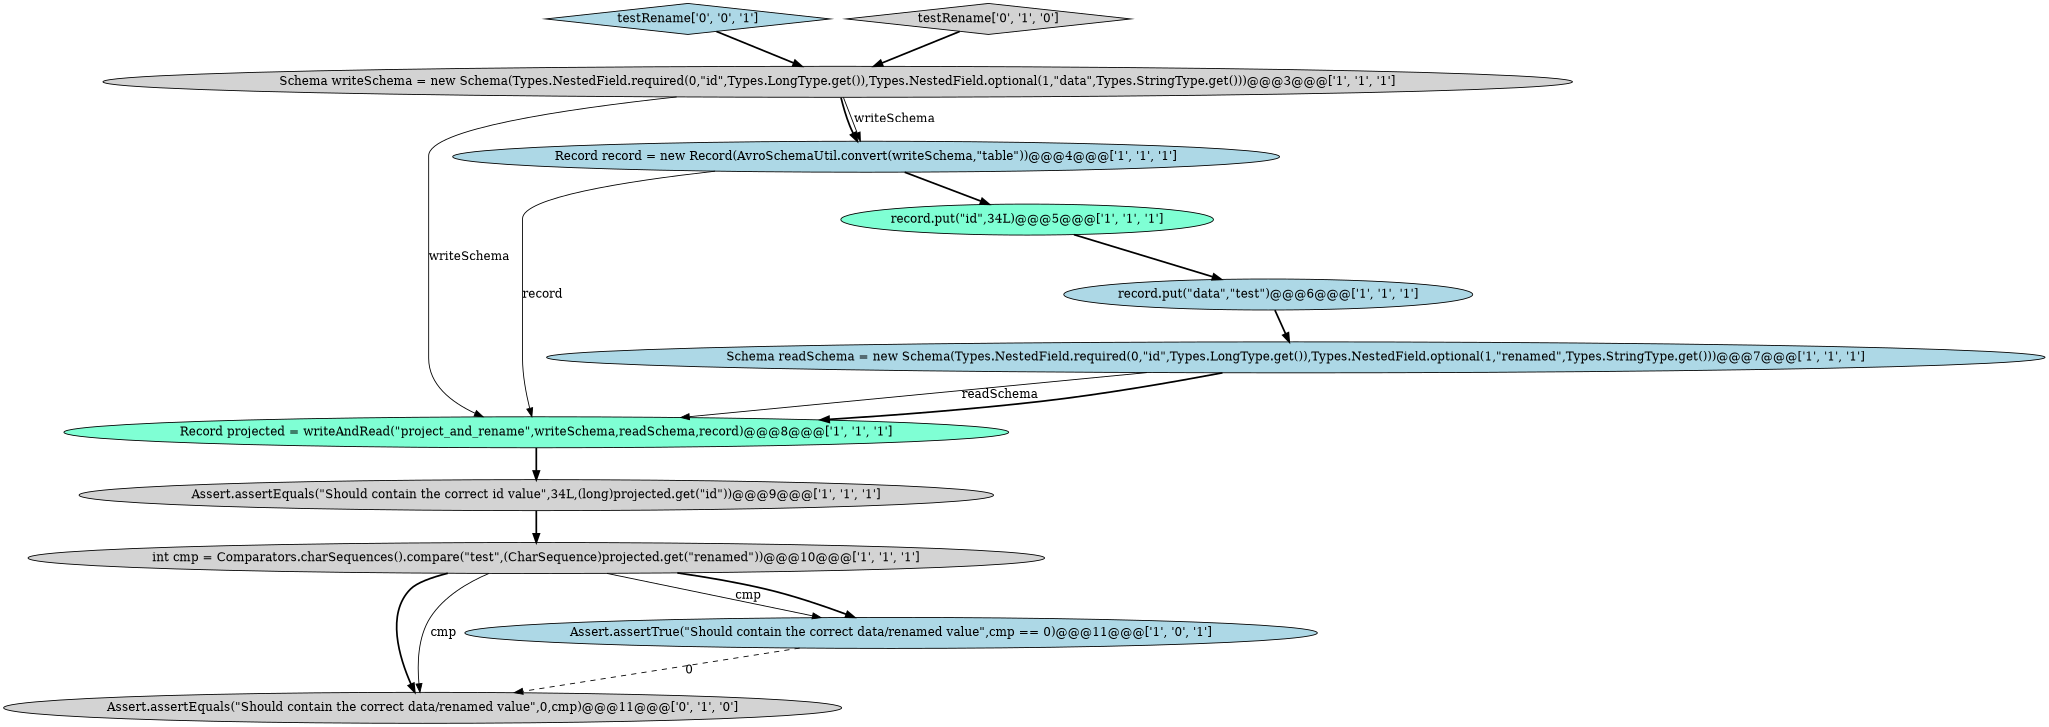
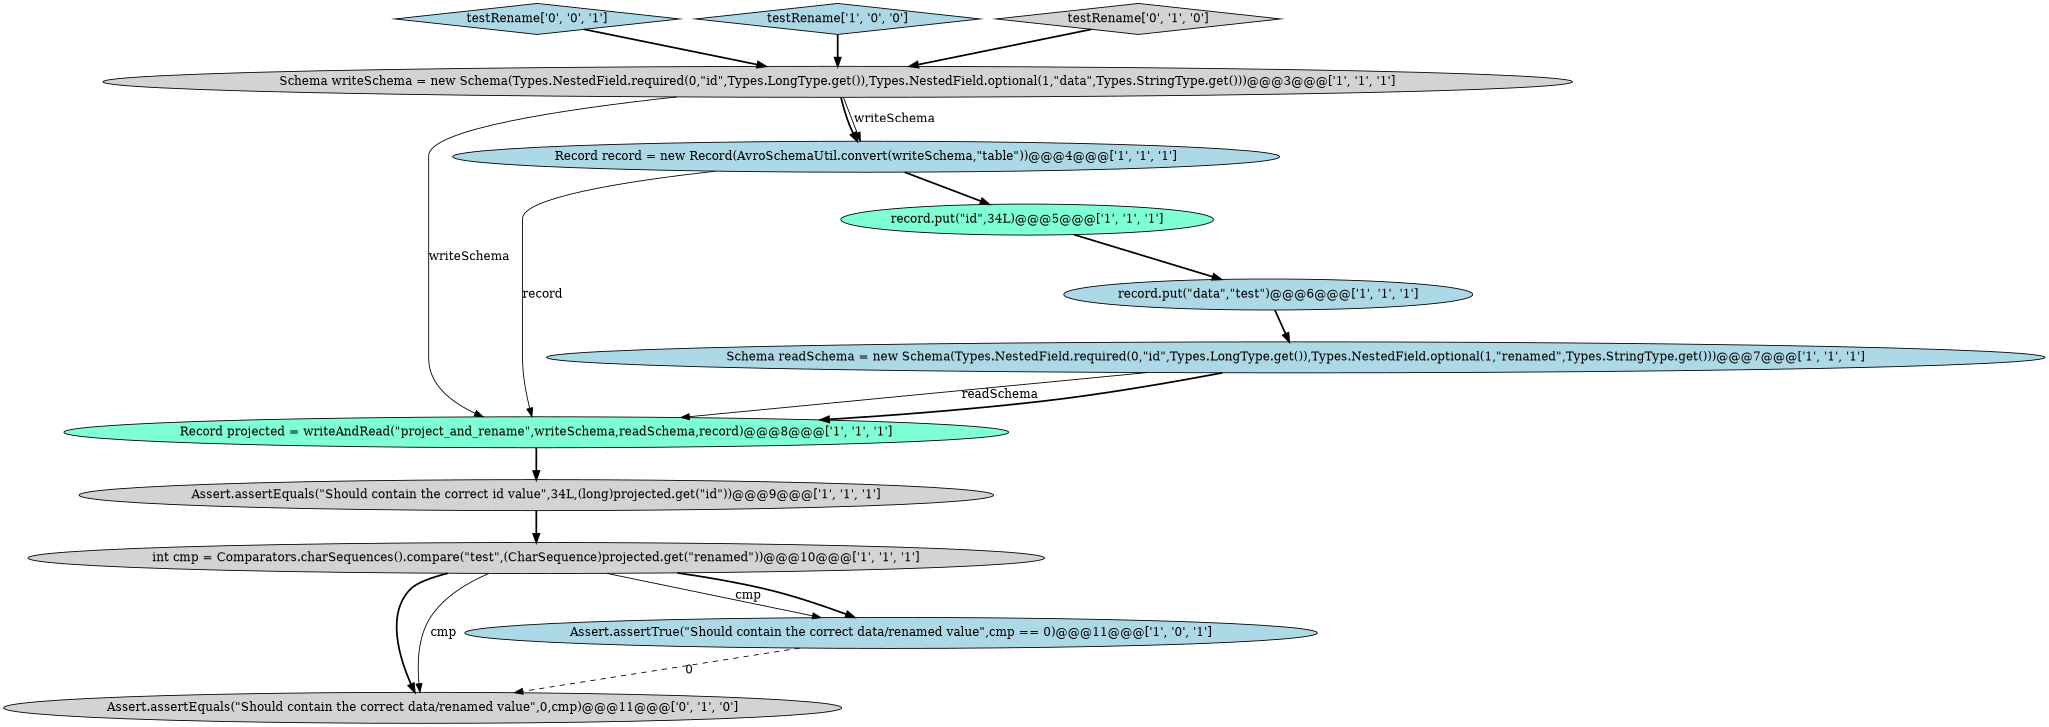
none -> (838, 19)
